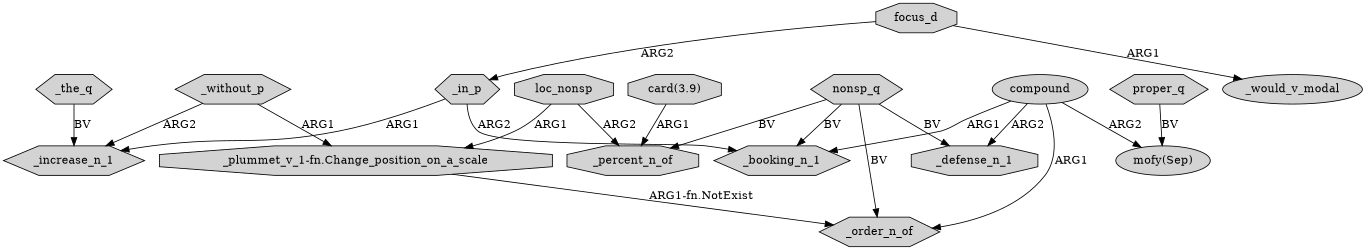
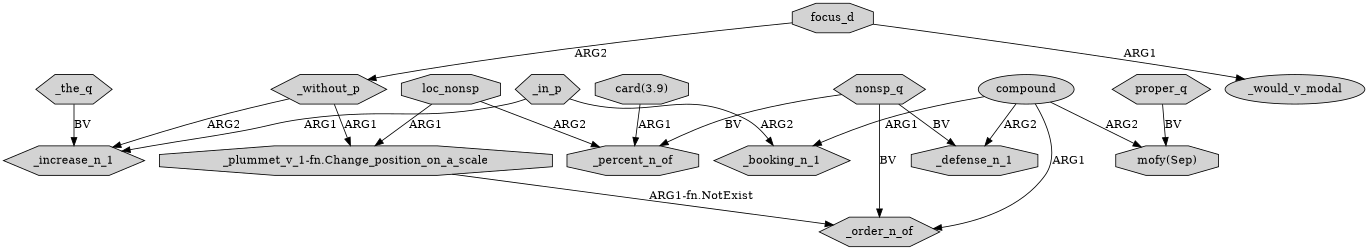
(685, 42) -> (584, 47)
(822, 122) -> none
(1163, 161) -> (1167, 161)
